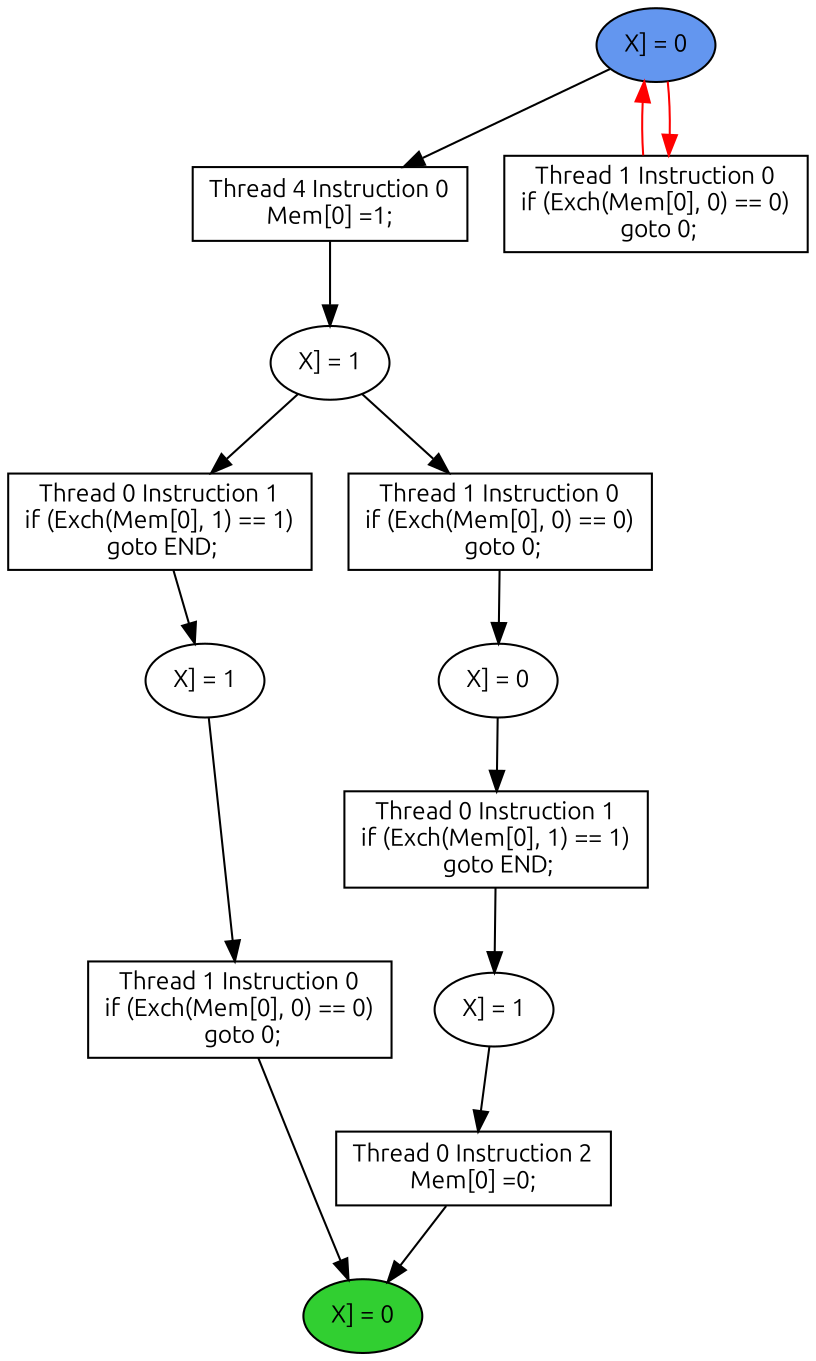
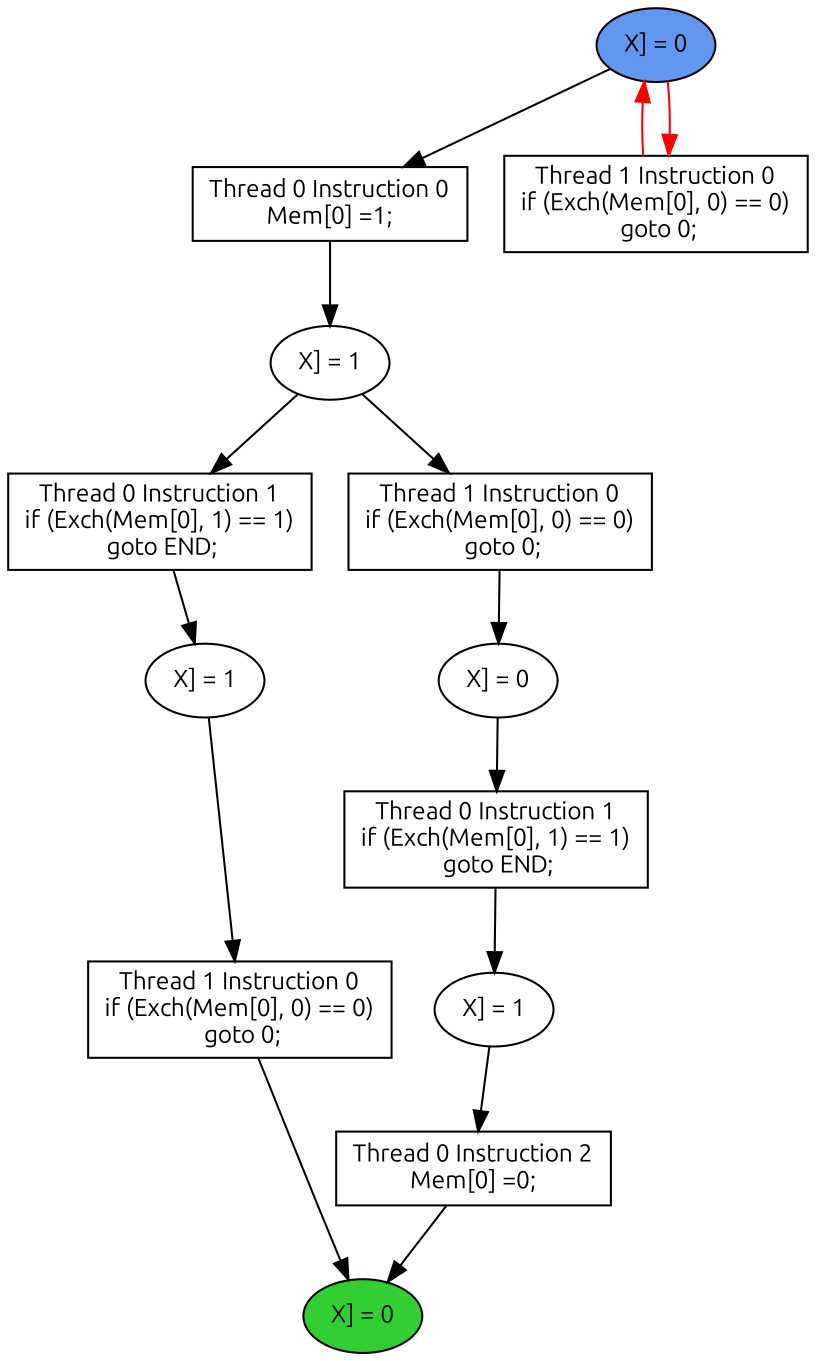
(330, 204) -> (330, 204)
